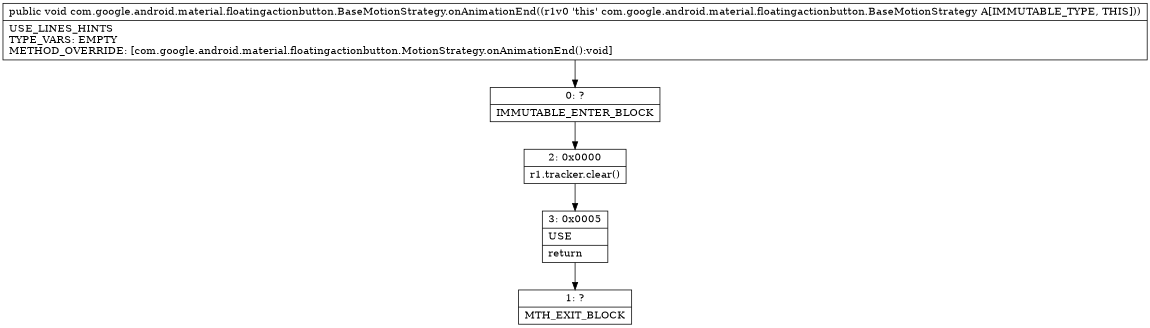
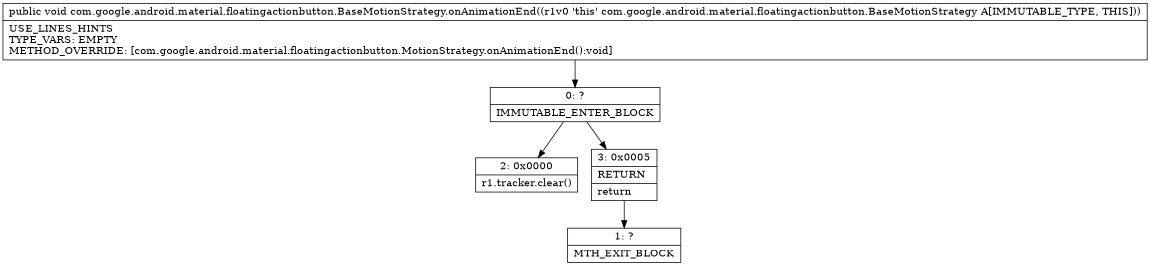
(575, 194) -> (594, 132)
(561, 236) -> (622, 175)
